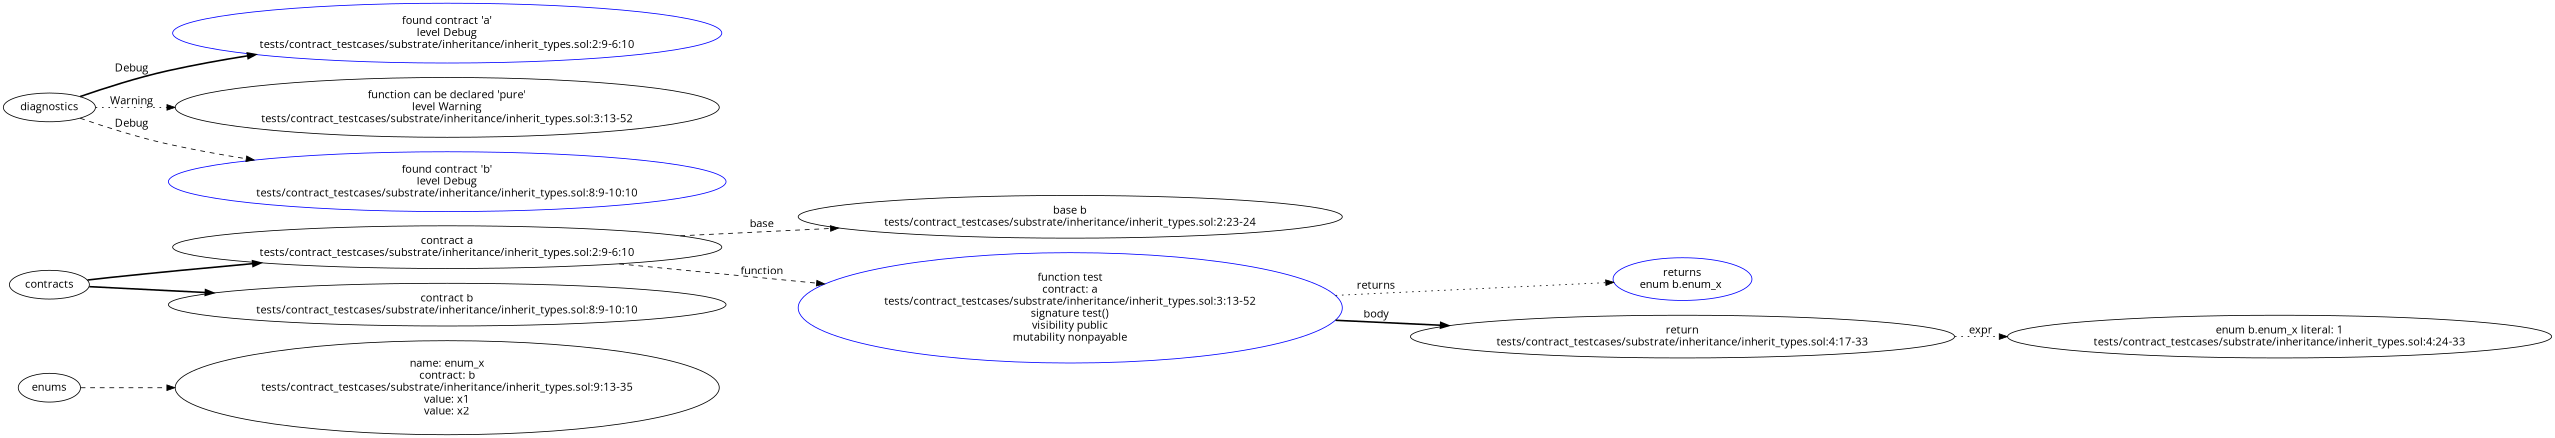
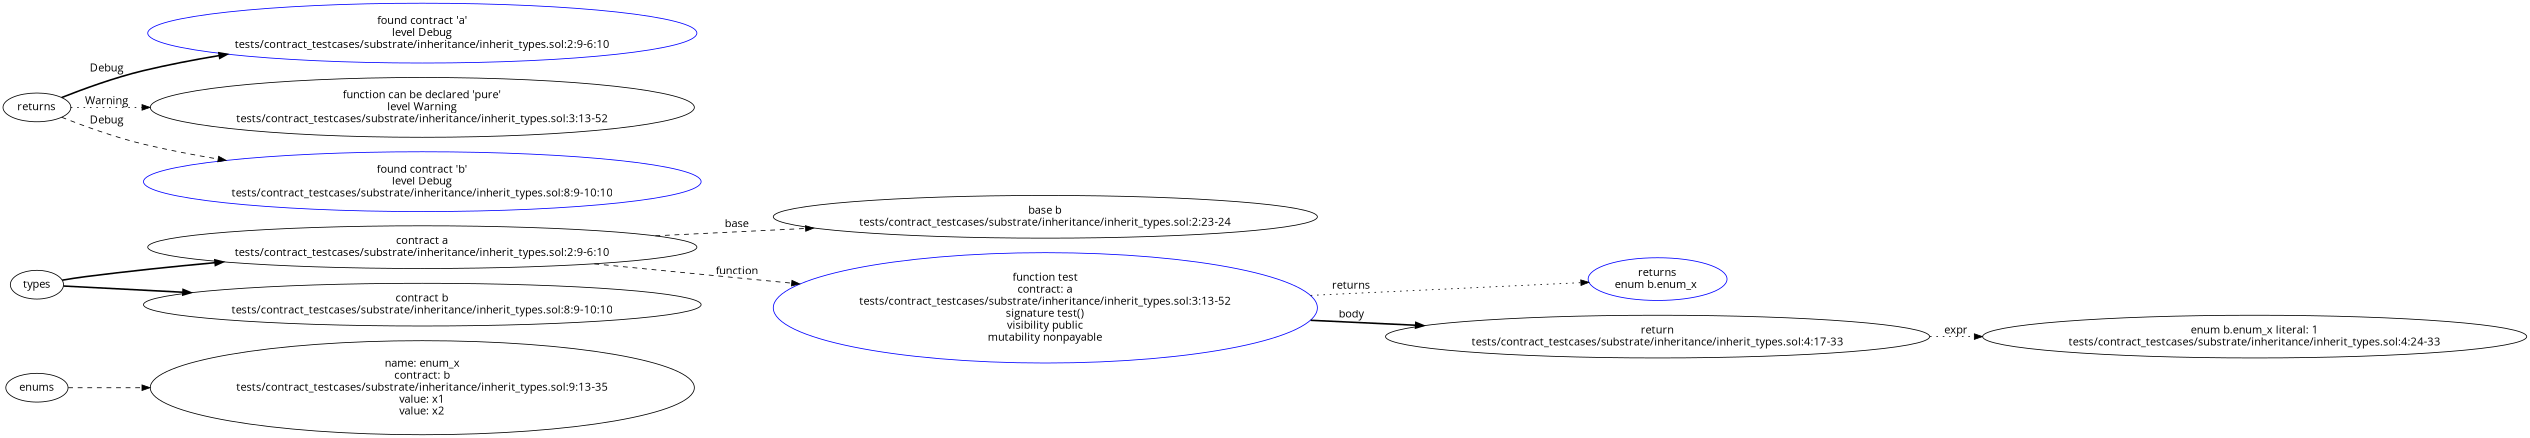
(49, 107) -> (37, 107)
(49, 285) -> (37, 285)
